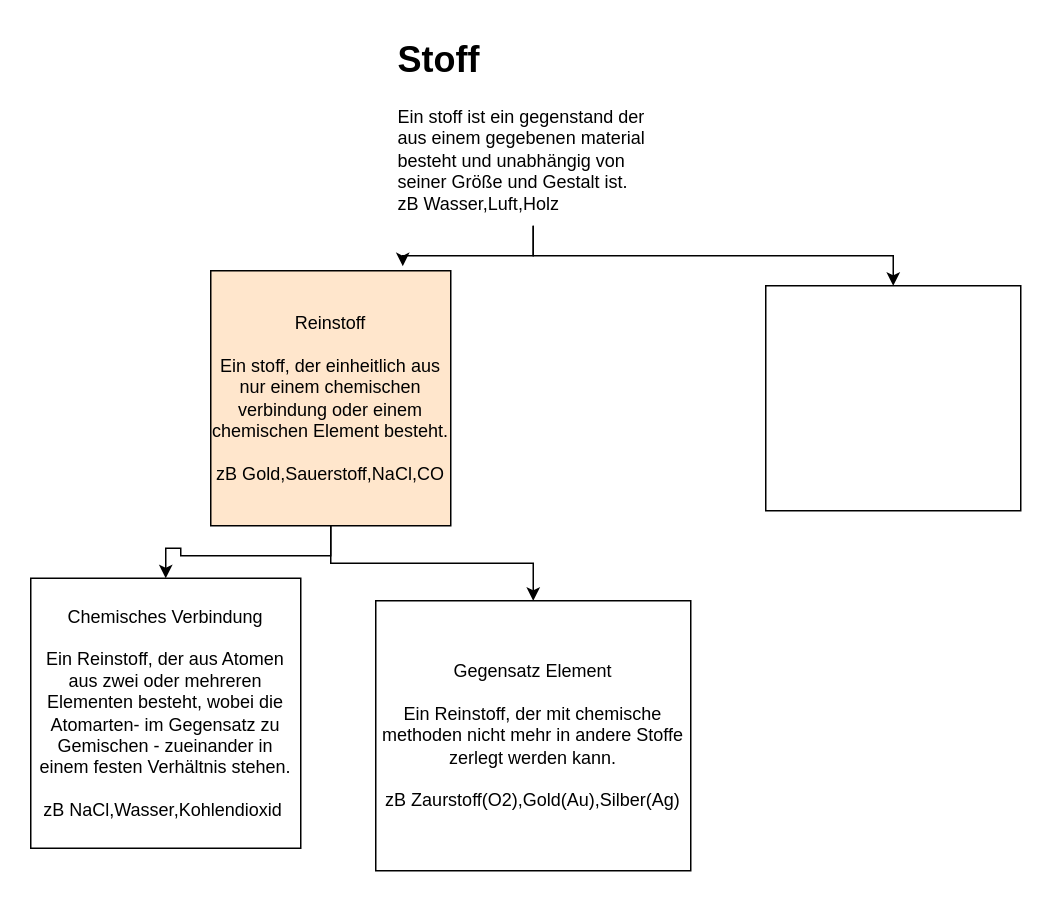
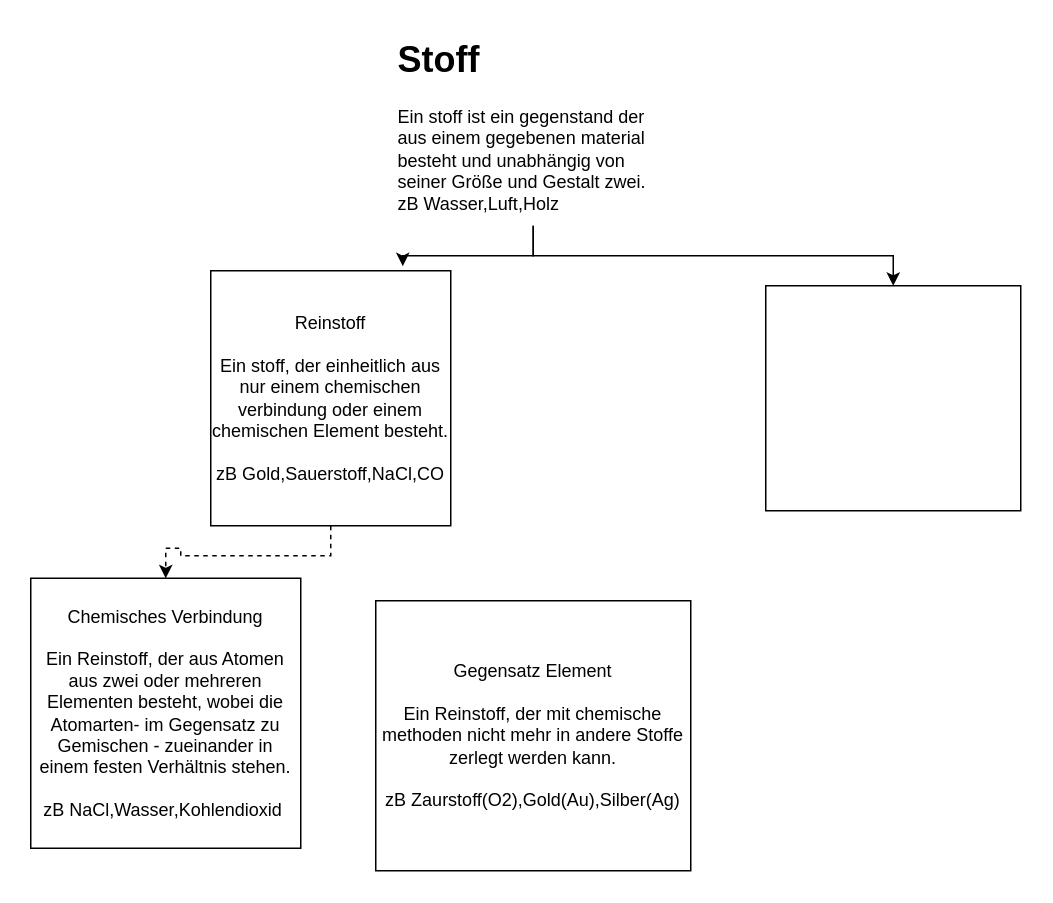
(535, 81) -> (535, 81)
(331, 398) -> (331, 398)
(234, 556) -> (234, 556)
(442, 563) -> none
